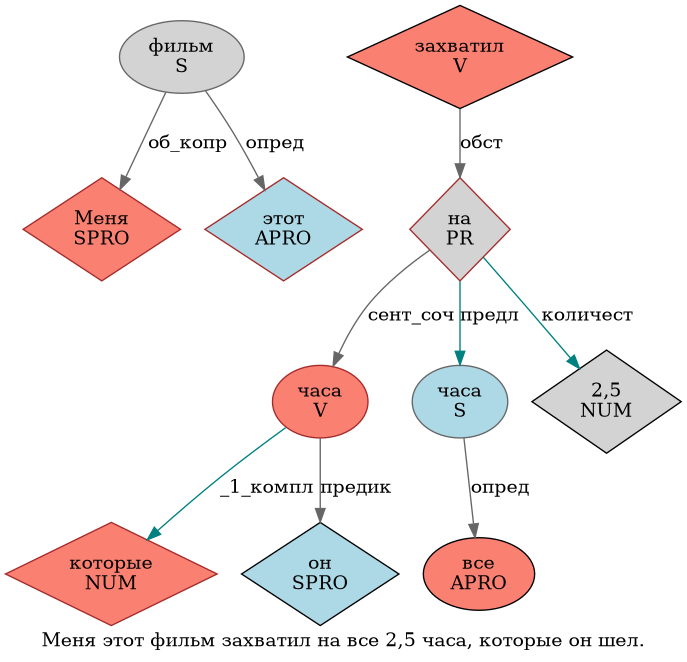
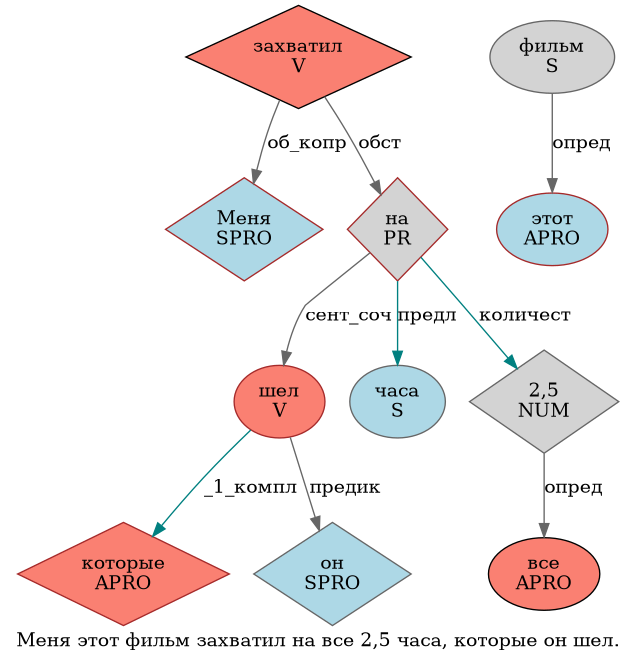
(146, 135) -> (267, 135)
(102, 229) -> (244, 229)
(284, 229) -> (552, 229)
(320, 402) -> (280, 402)
(607, 402) -> (544, 402)
(469, 481) -> (544, 488)
(111, 574) -> (123, 574)
(320, 574) -> (332, 574)
